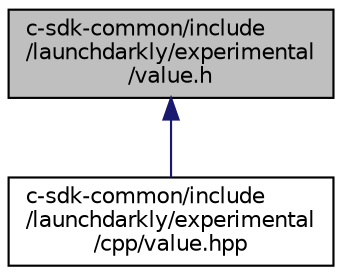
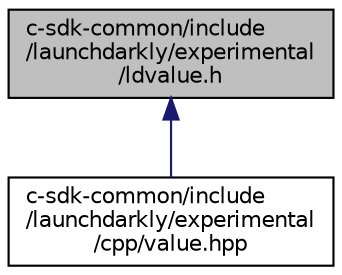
(171, 54) -> (171, 54)
